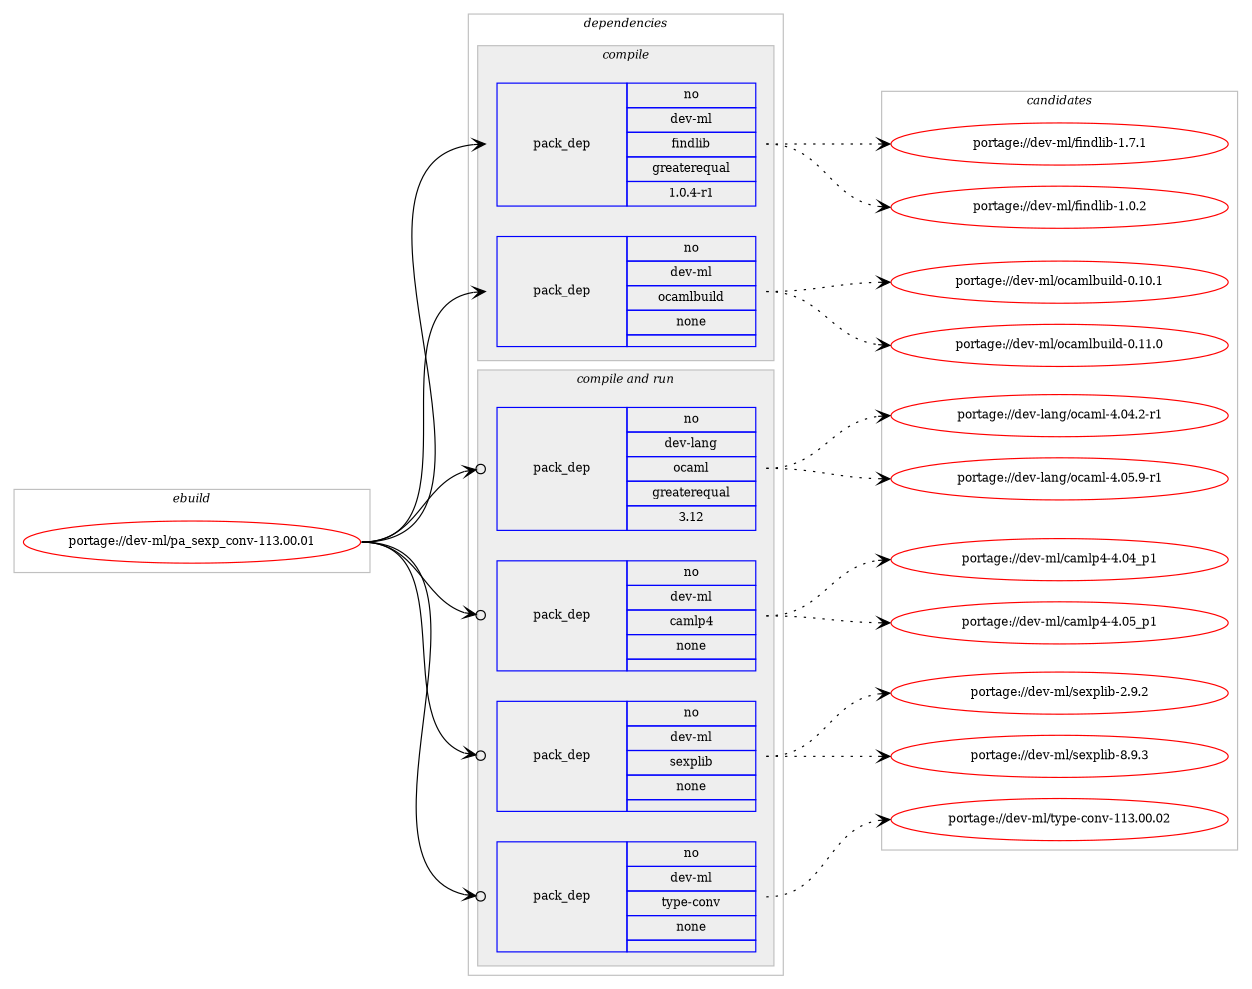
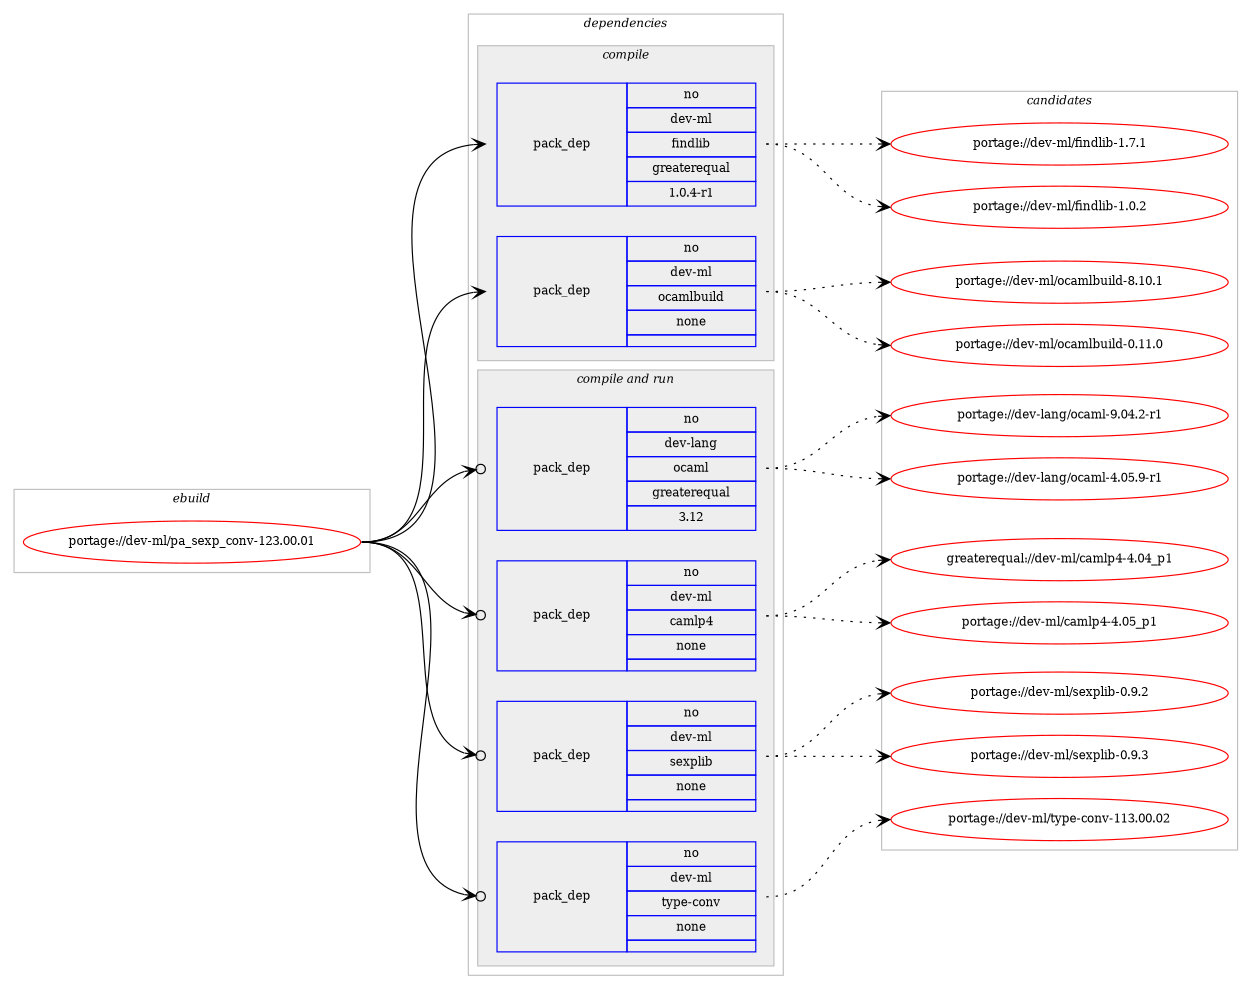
(1060, 282) -> (1060, 282)
(1060, 416) -> (1060, 416)
(192, 542) -> (192, 542)
(1060, 560) -> (1060, 560)
(1060, 693) -> (1060, 693)
(1060, 756) -> (1060, 756)
